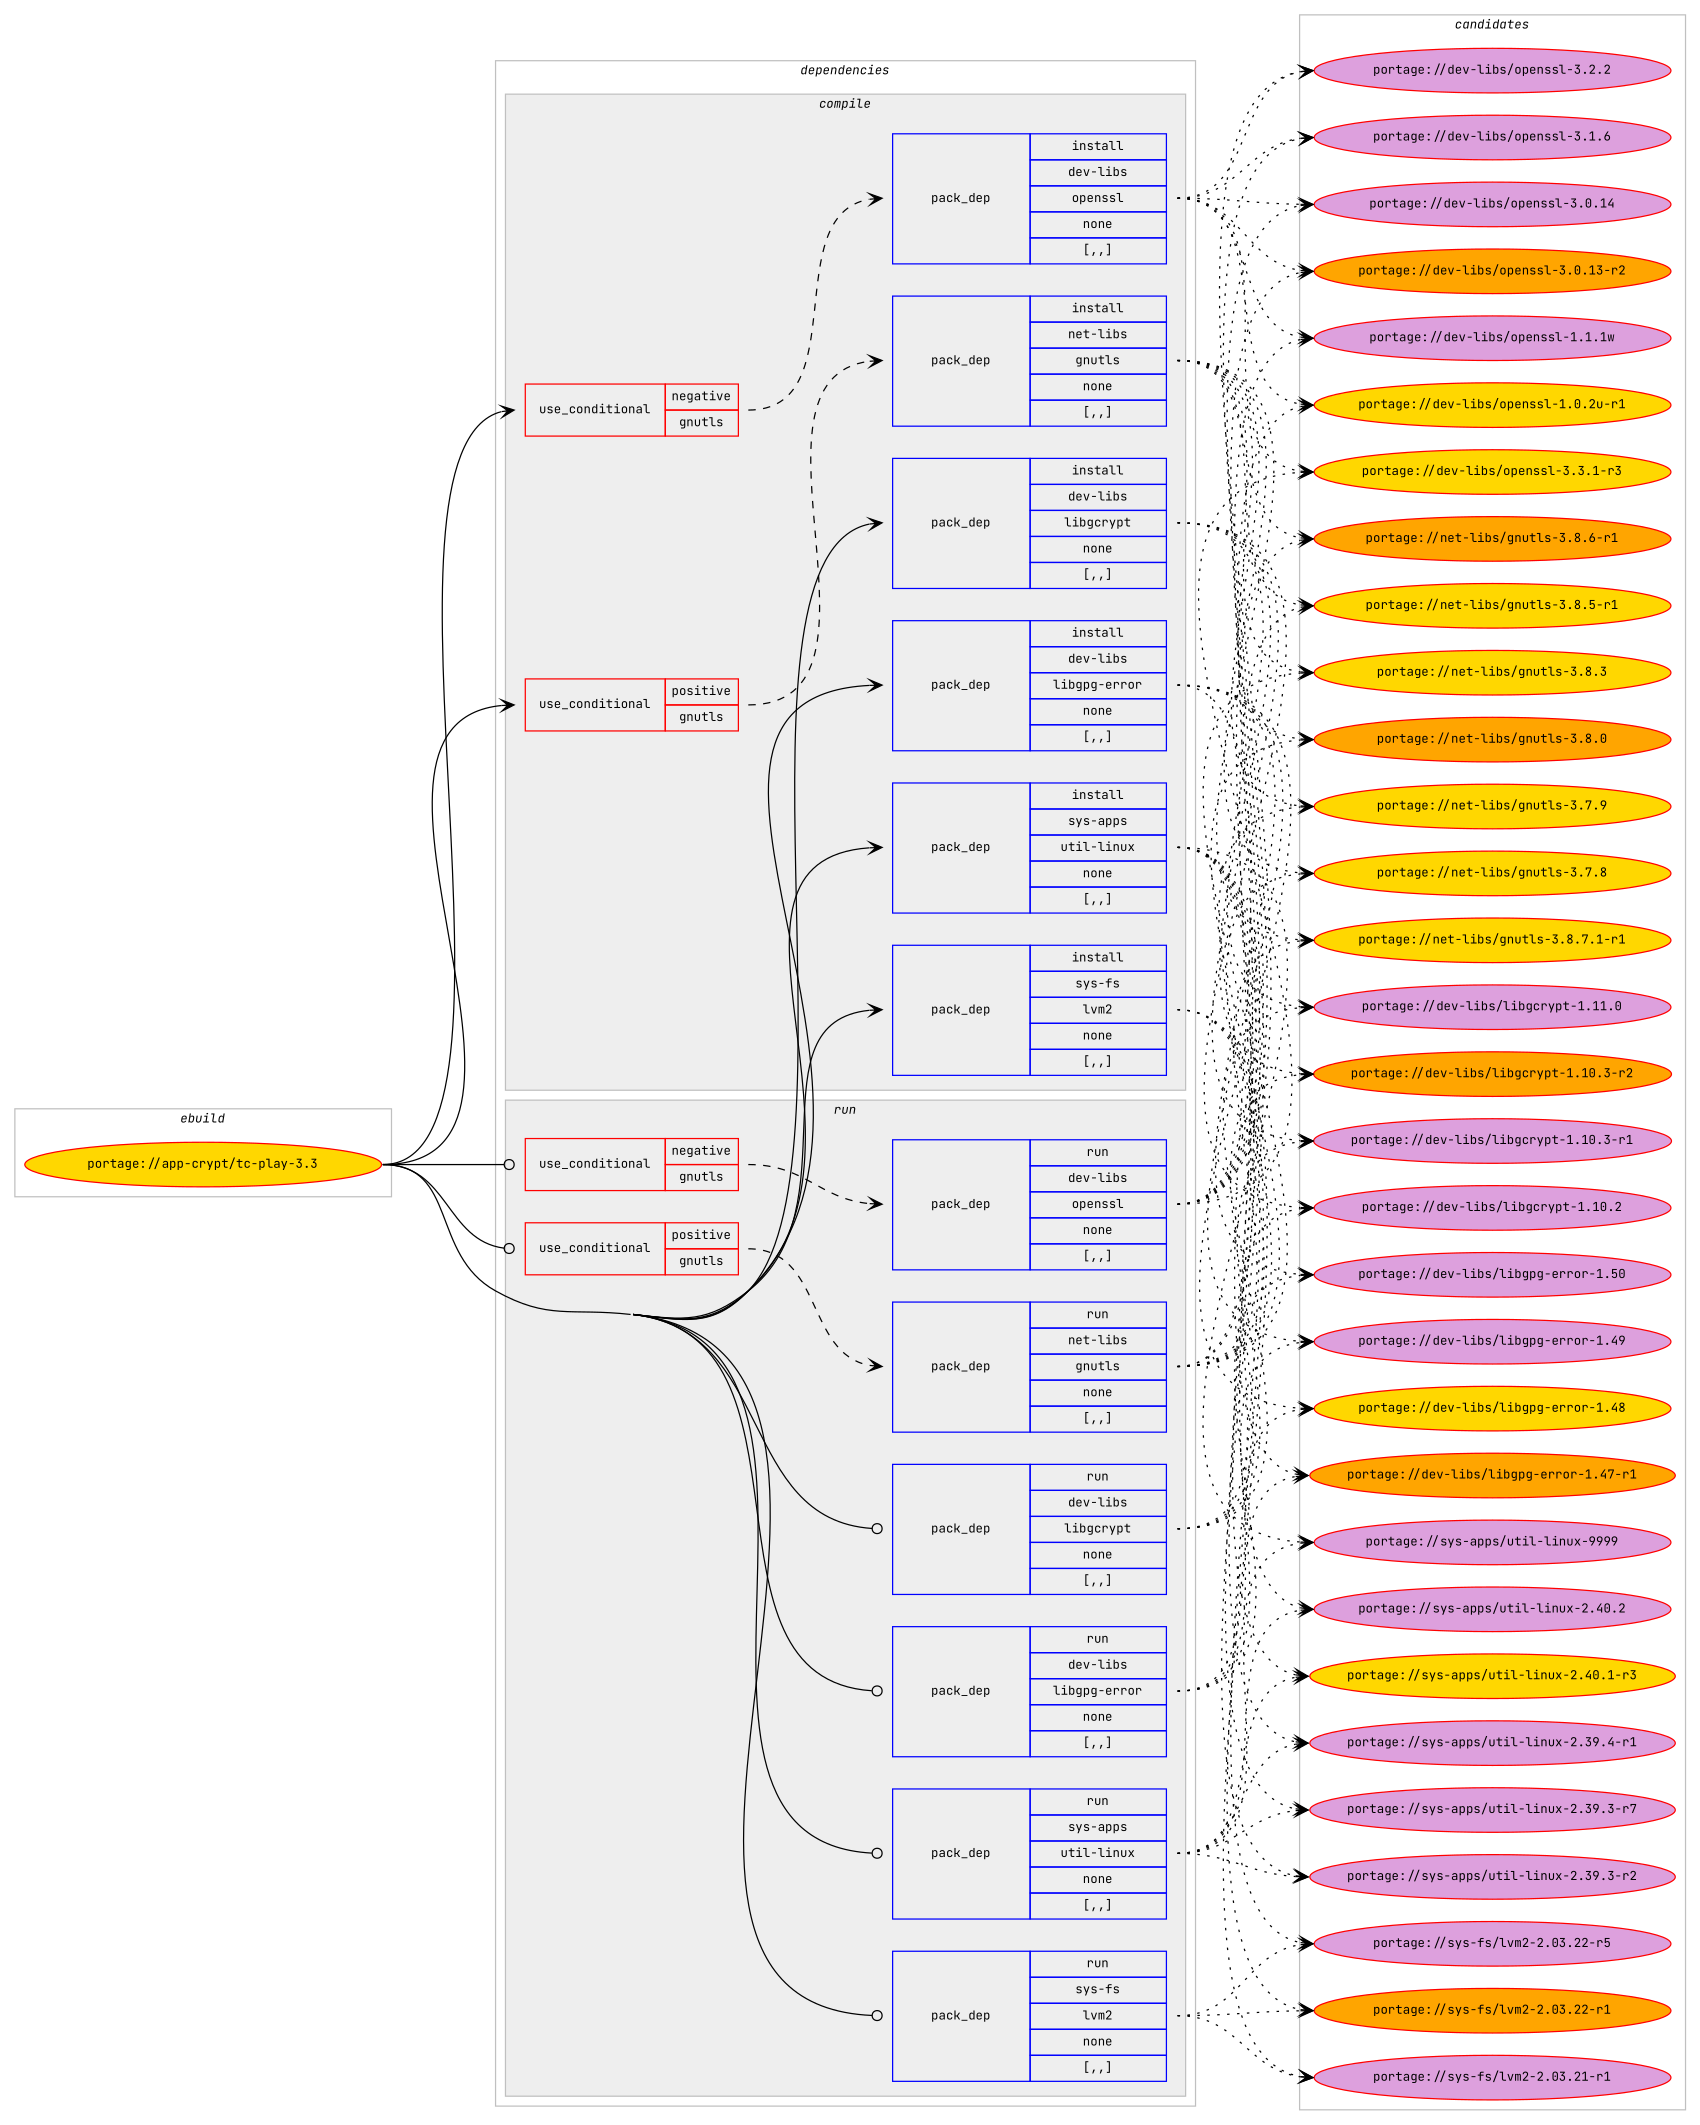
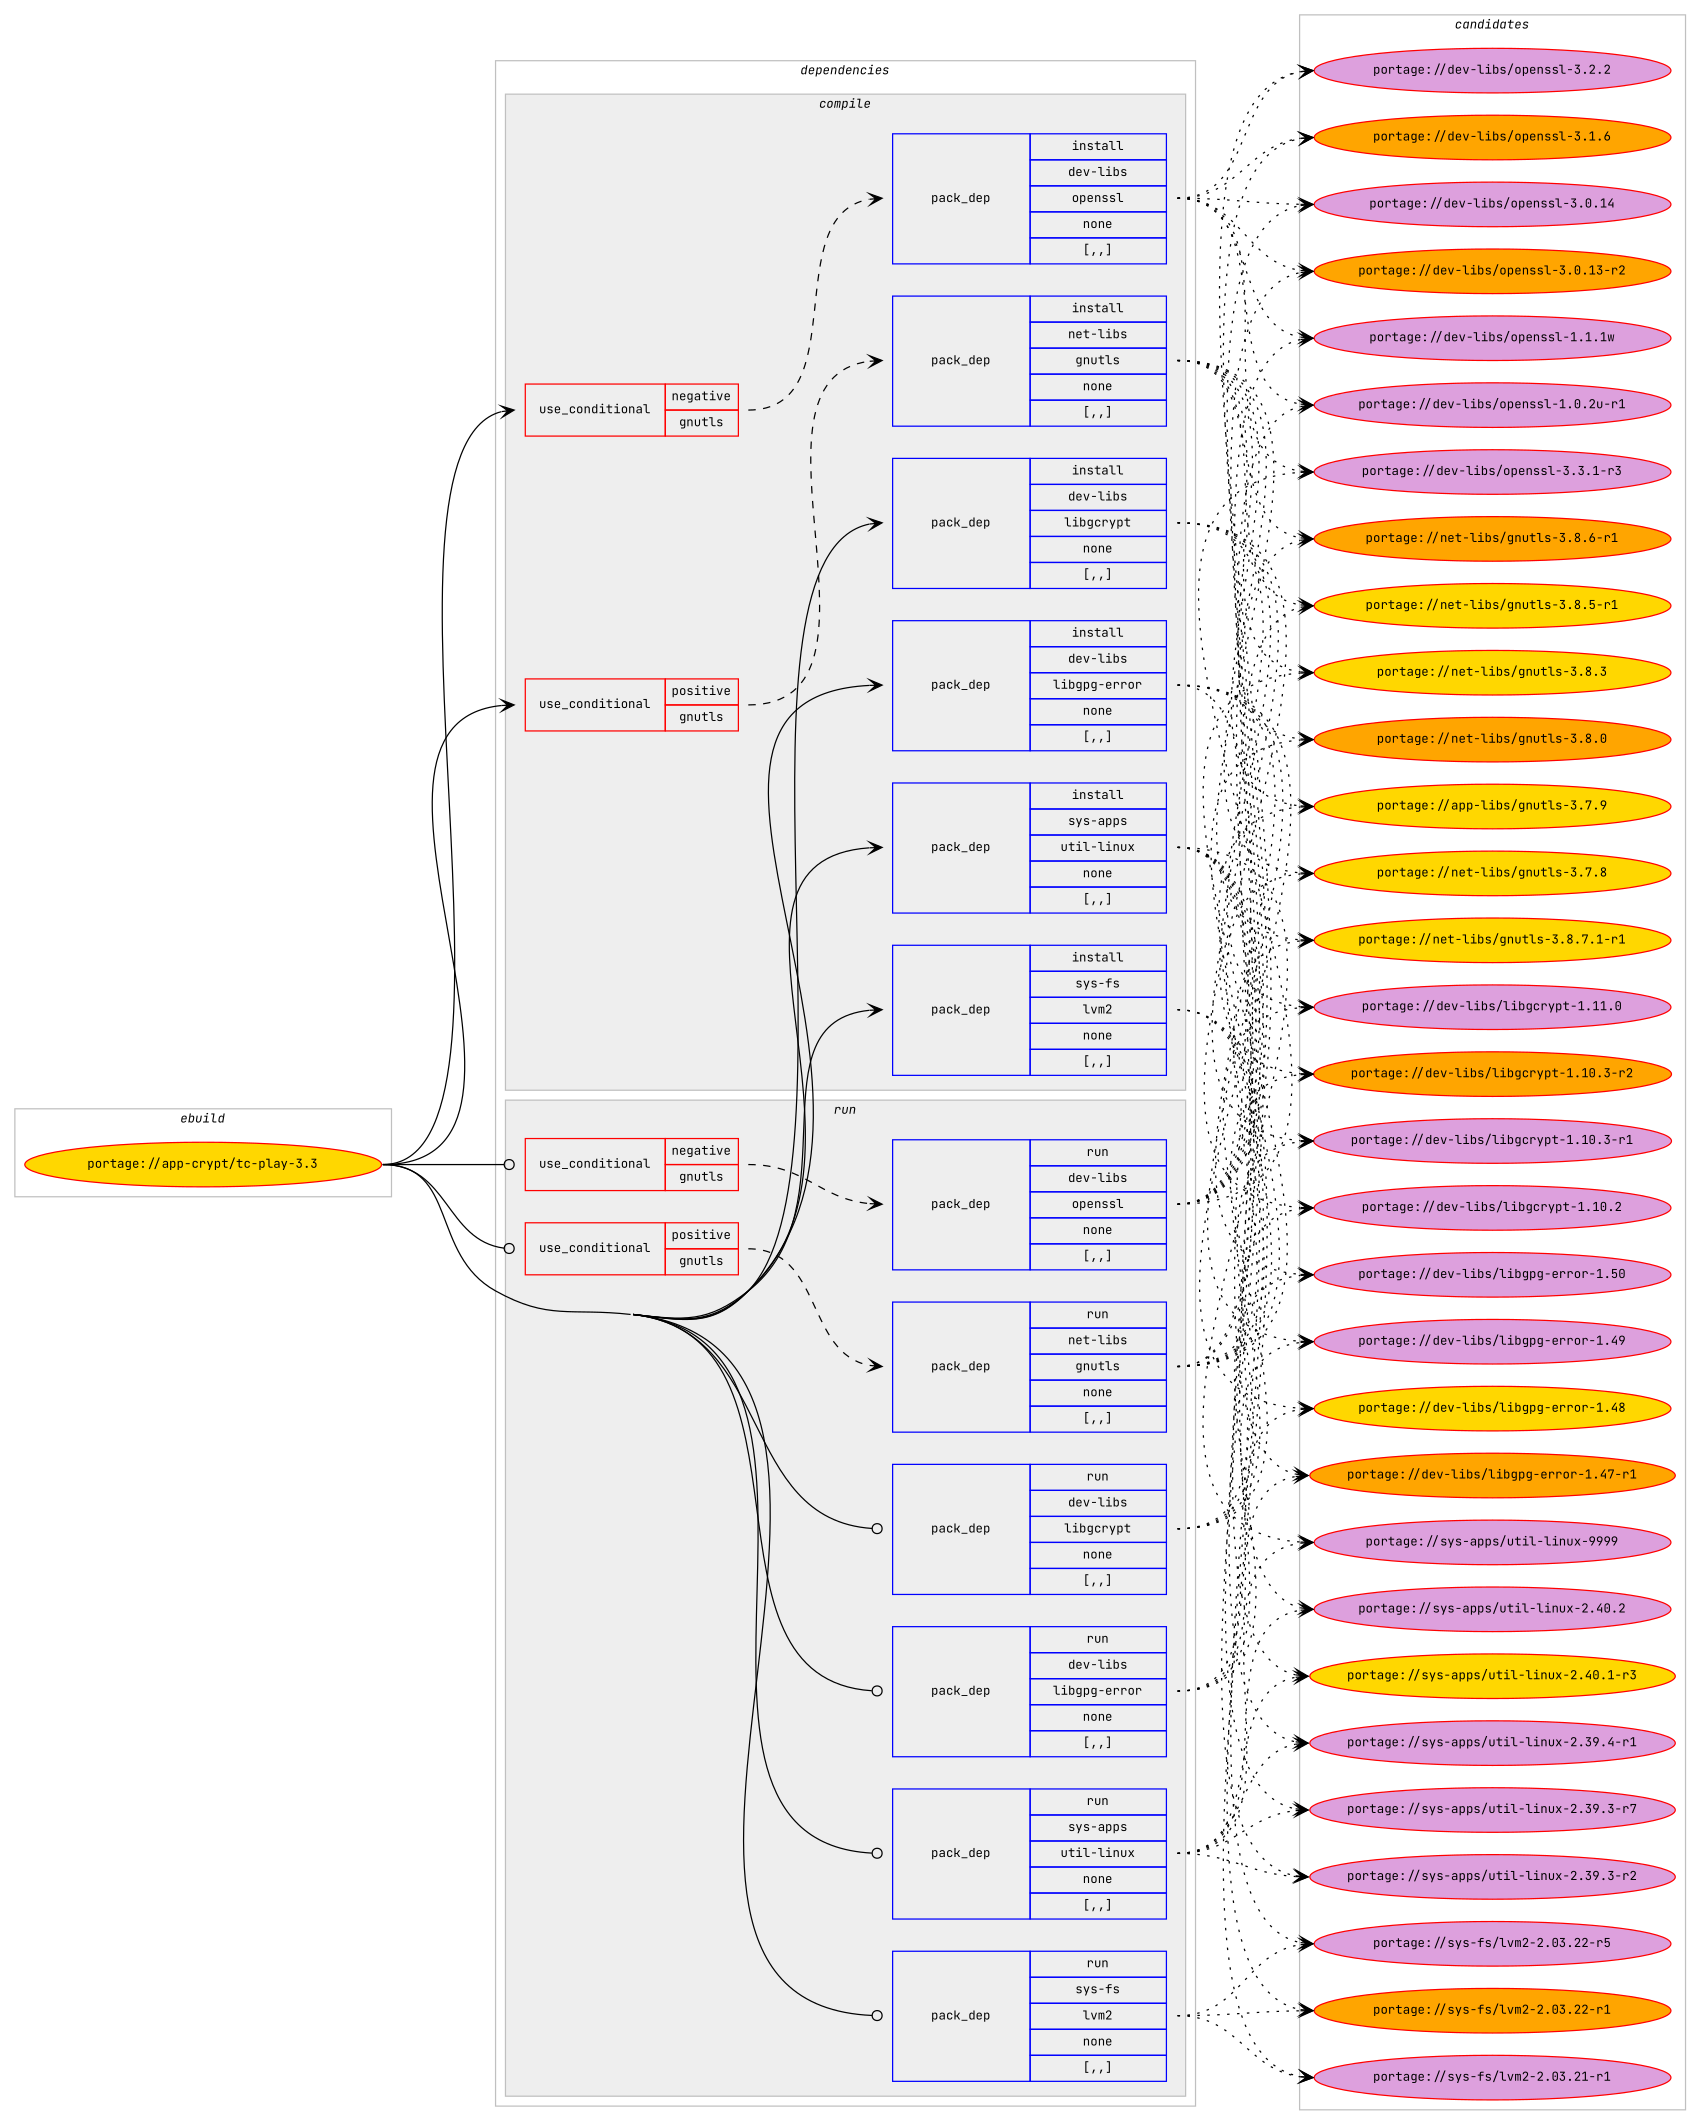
(1493, 138) -> (1493, 138)
(1493, 405) -> (1493, 405)
(1493, 472) -> (1493, 472)
(1493, 807) -> (1493, 807)
